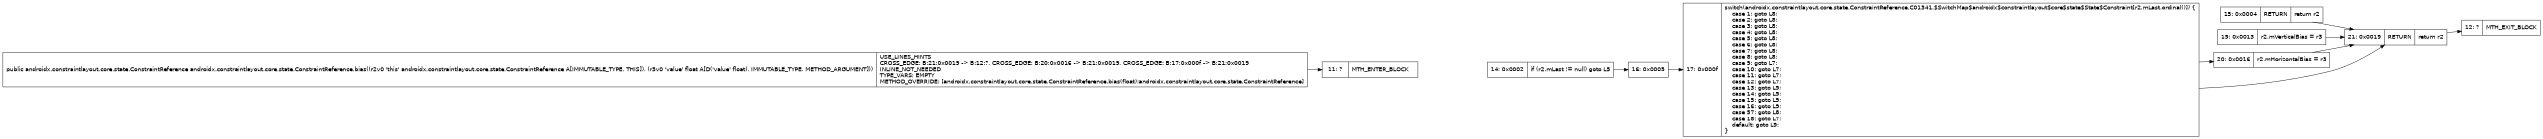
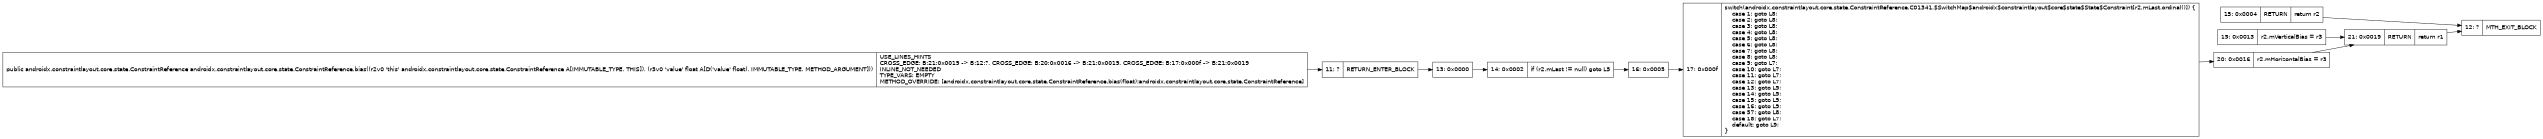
(2331, 25) -> (2390, 21)
(2431, 37) -> (2431, 37)
(1380, 69) -> (1381, 69)
none -> (1453, 70)
(2293, 79) -> none
